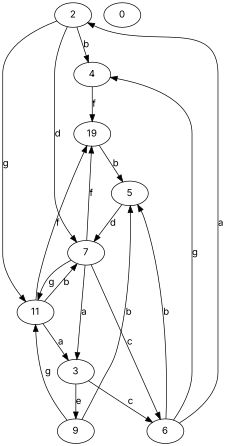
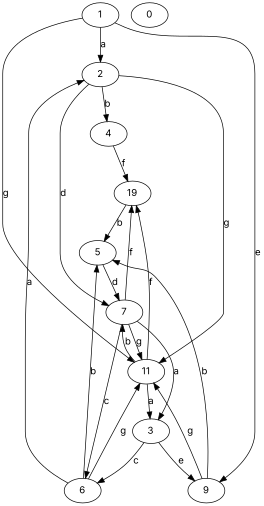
none -> (100, 15)
(192, 229) -> (112, 434)
